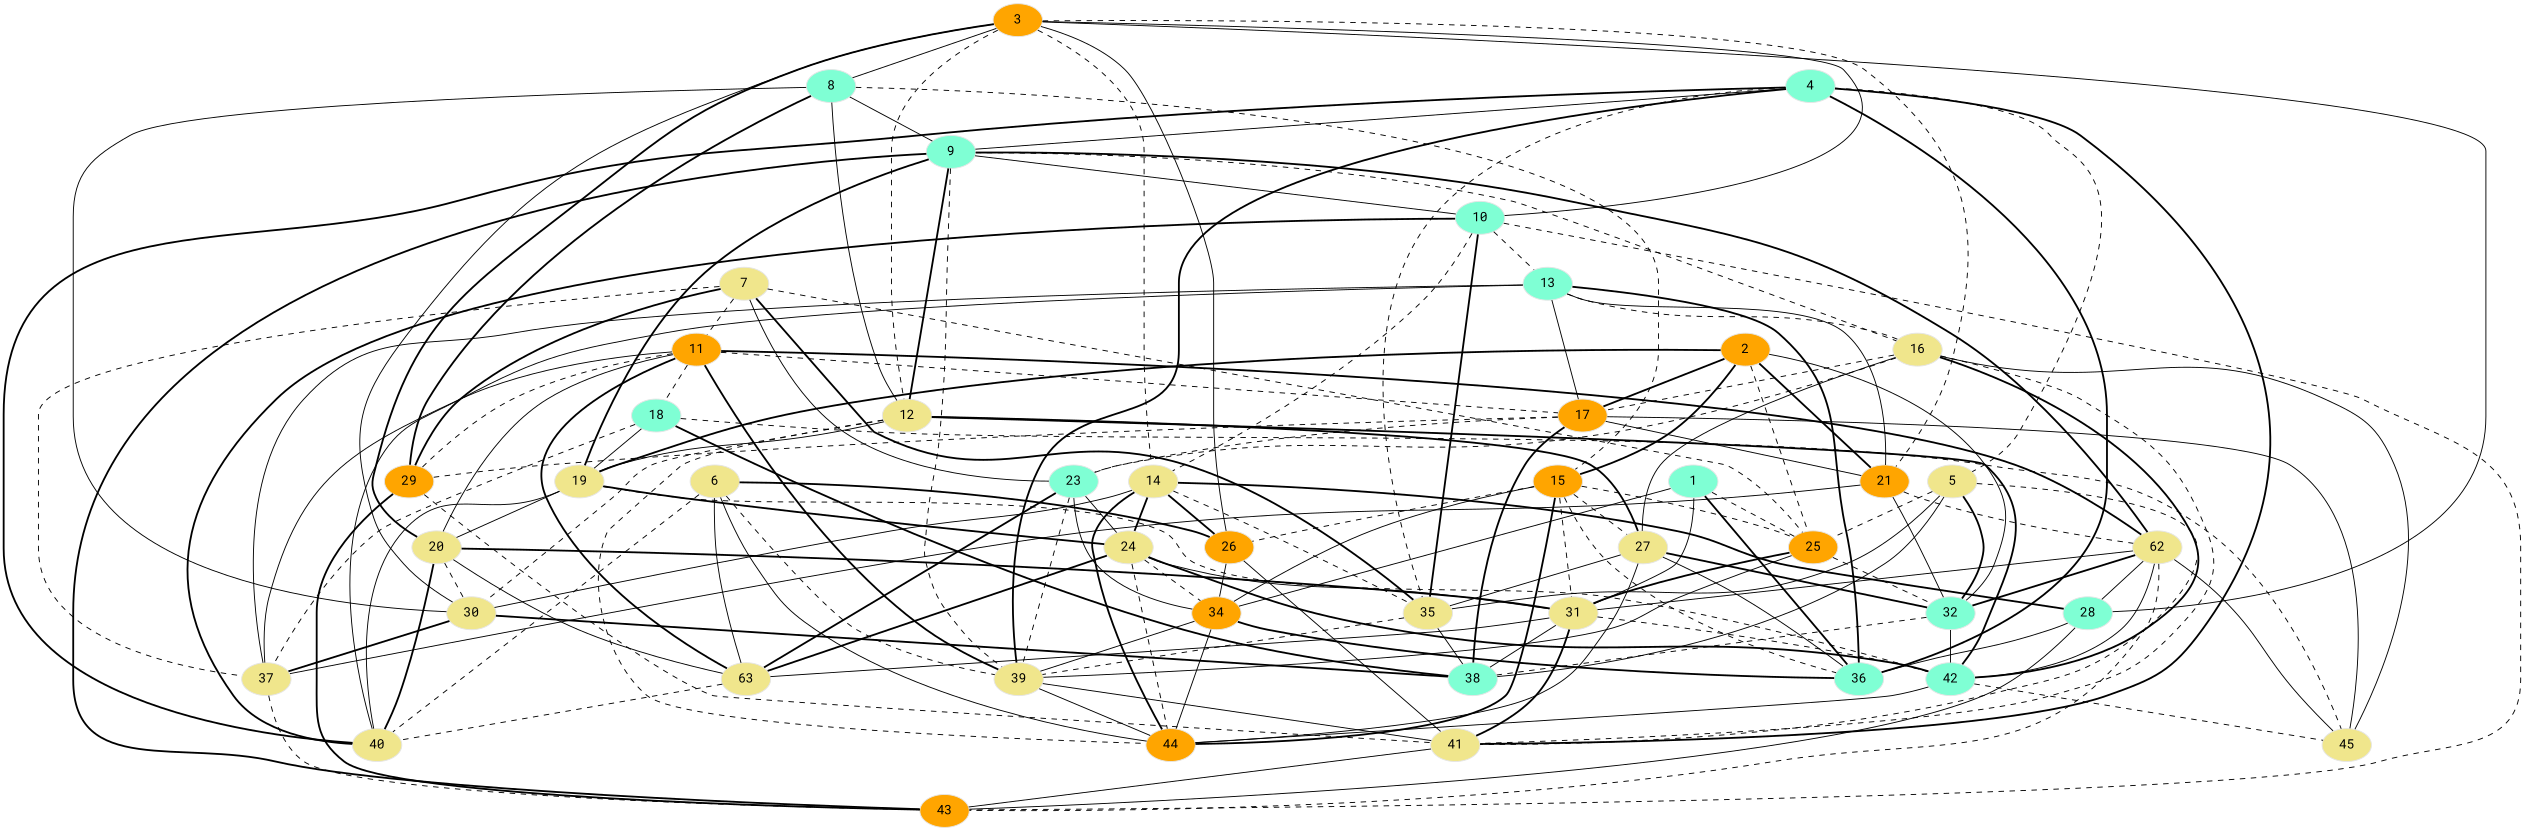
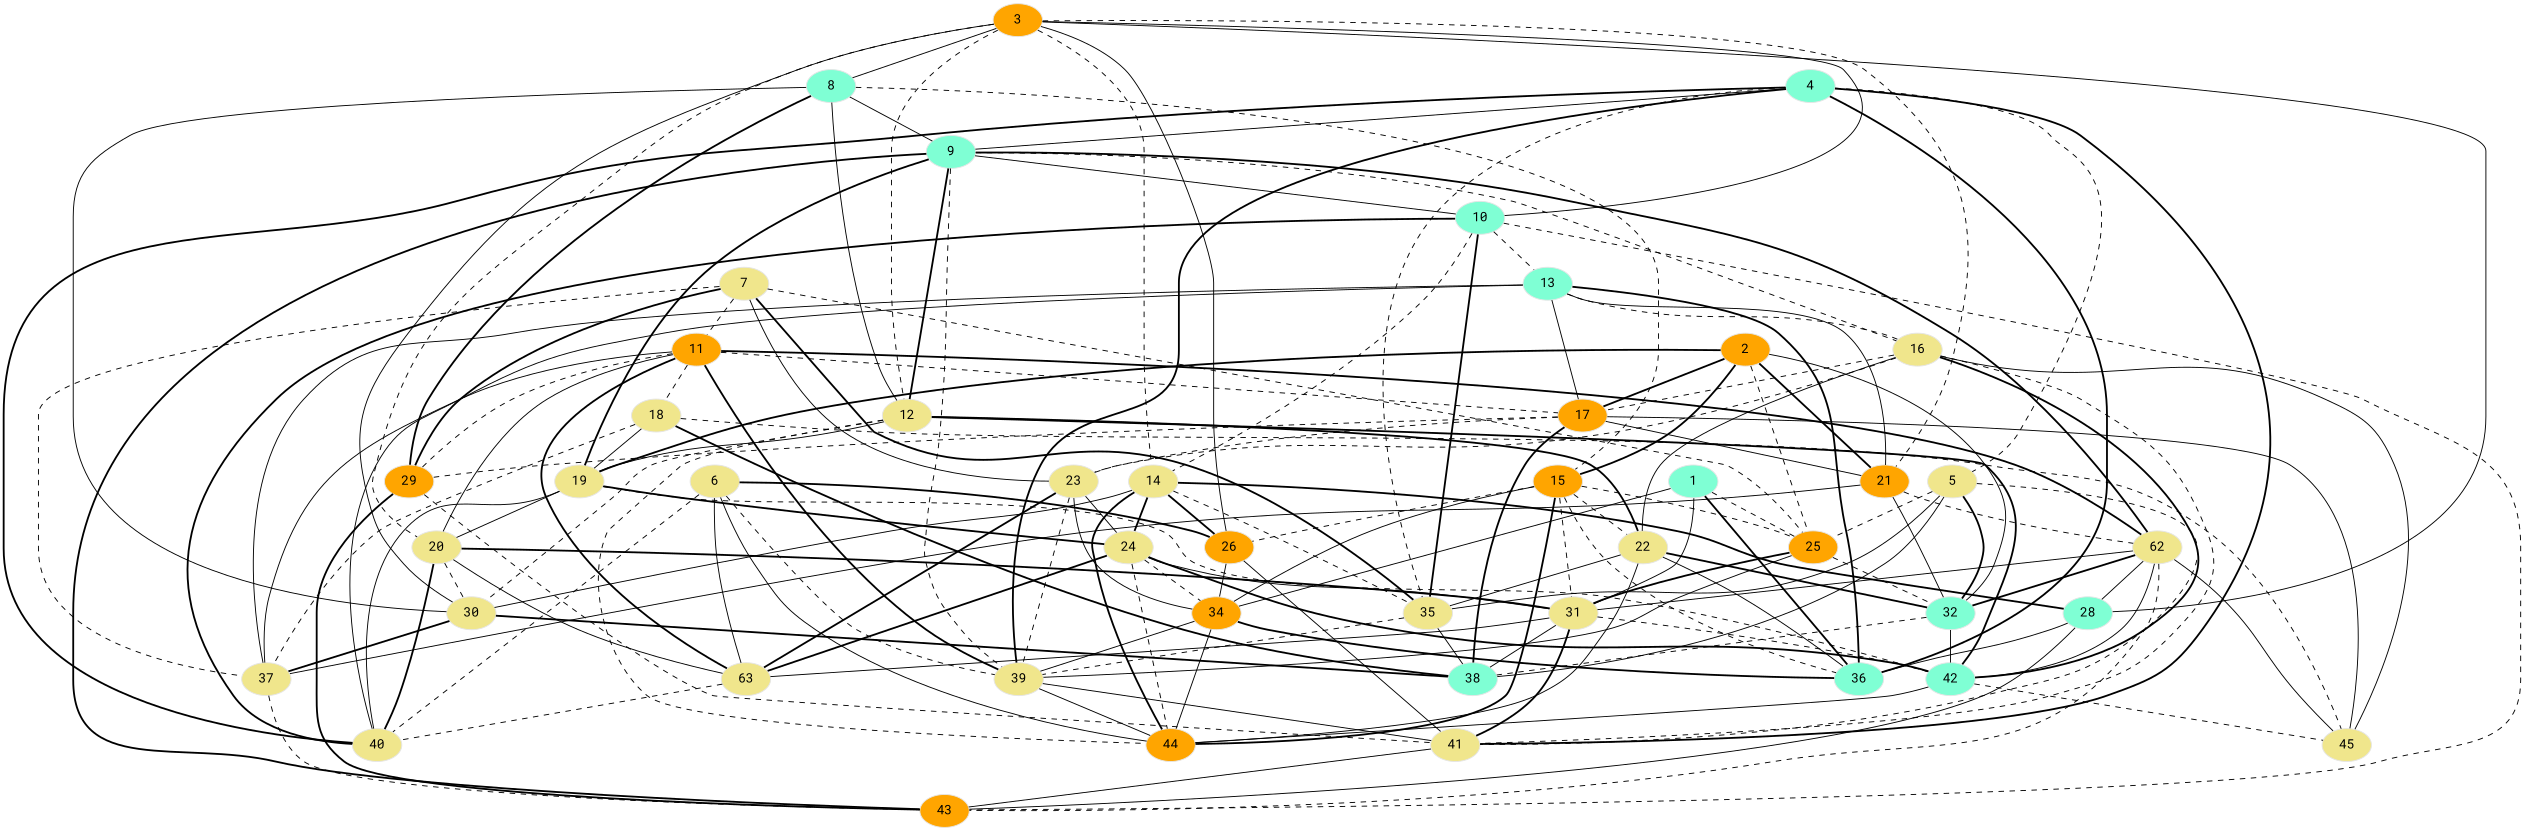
(607, 180) -> (607, 180)
(656, 416) -> (656, 416)
(1074, 481) -> (1074, 481)
(1643, 547) -> (1643, 547)
